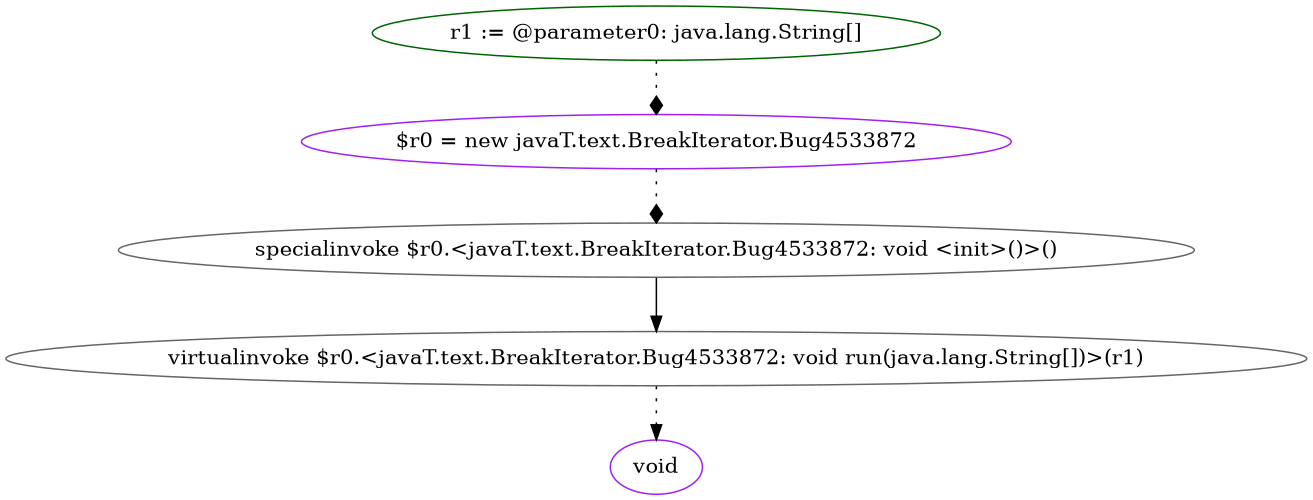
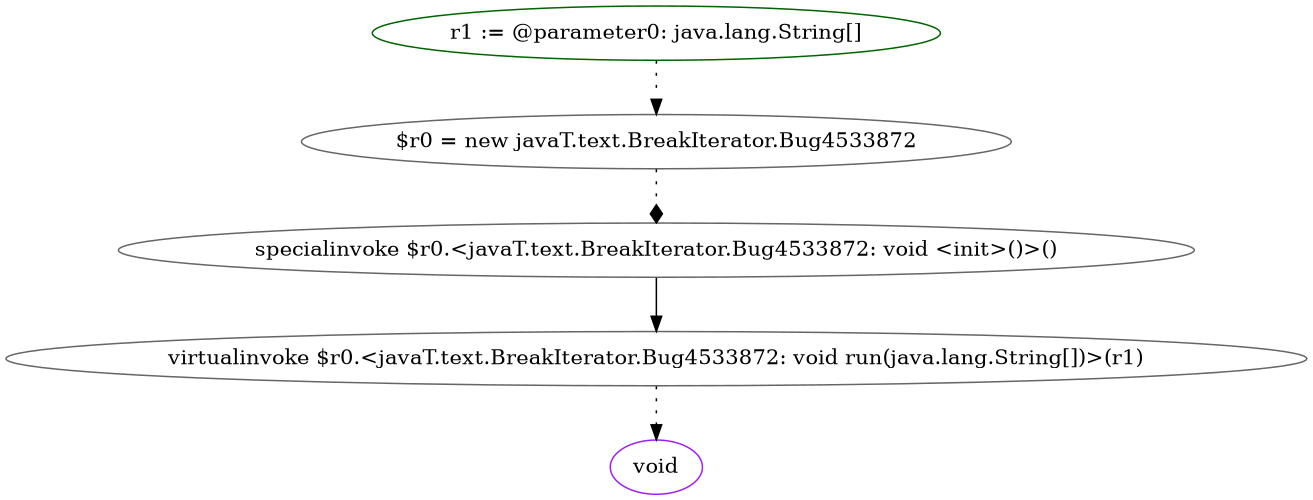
(656, 79) -> (656, 79)
(656, 142) -> (656, 142)
